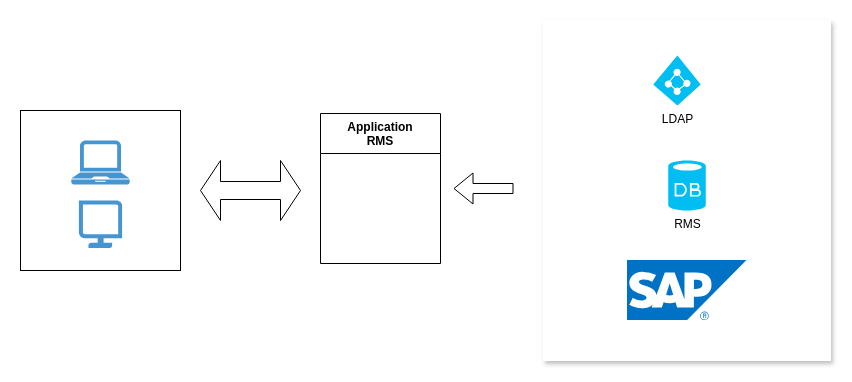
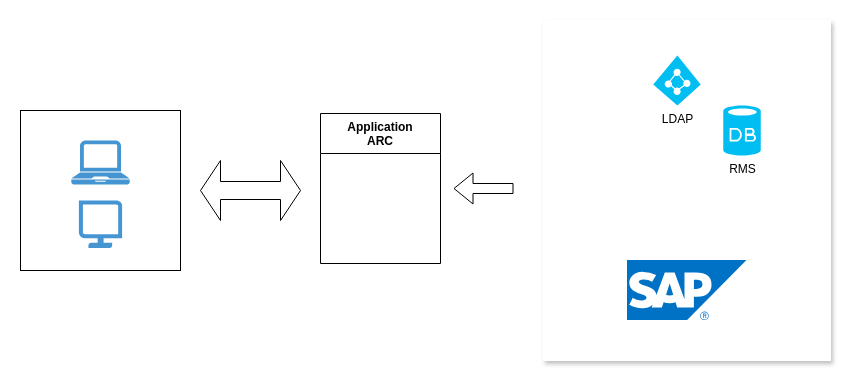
(380, 127) -> (380, 127)
(687, 186) -> (742, 131)
